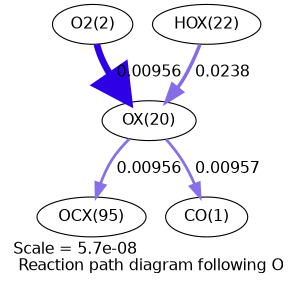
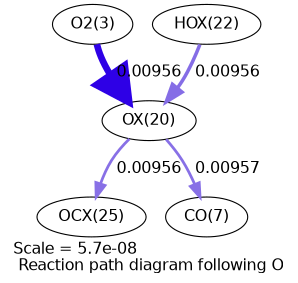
(93, 24) -> (93, 24)
(221, 73) -> (225, 73)
(92, 217) -> (92, 217)
(207, 217) -> (207, 217)
